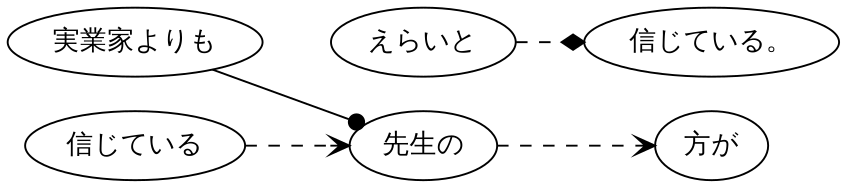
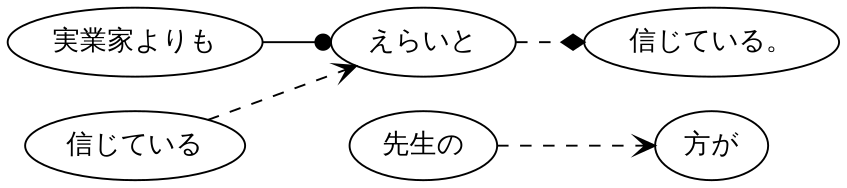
(281, 94) -> (289, 42)
(288, 146) -> (273, 96)
